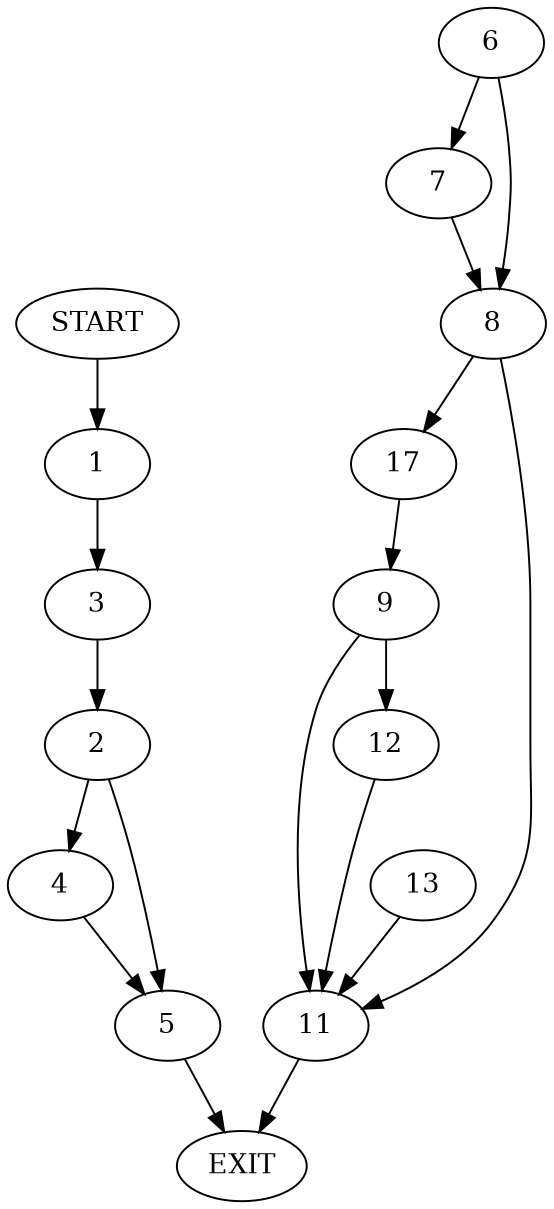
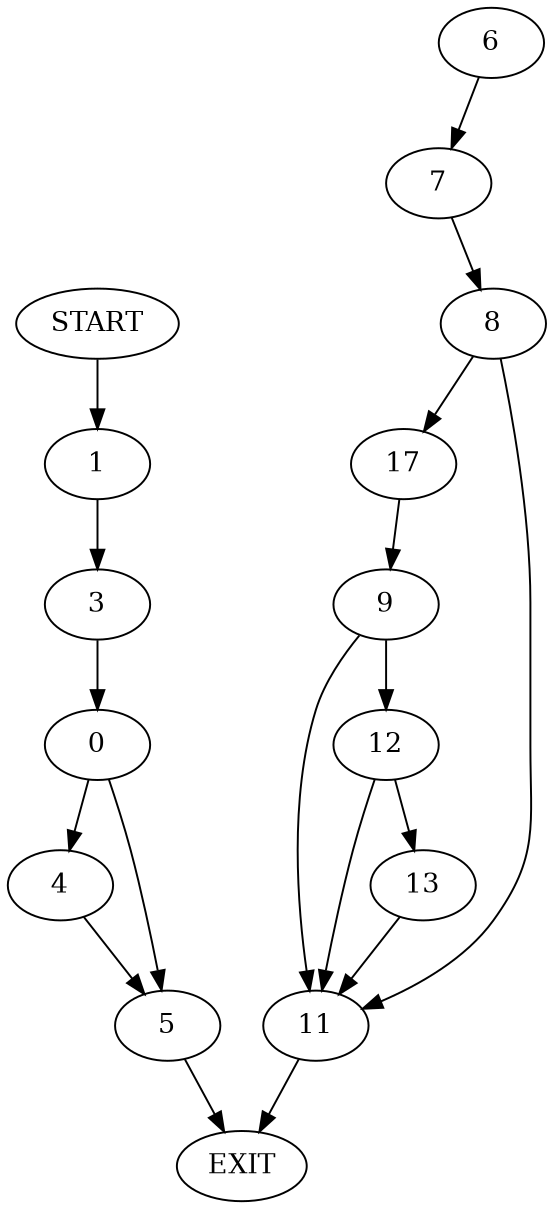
(511, 173) -> none
(98, 745) -> (98, 745)
none -> (402, 806)
